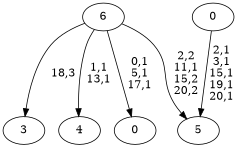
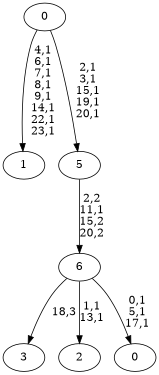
(163, 61) -> (80, 212)
(80, 131) -> (80, 358)
none -> (24, 165)
